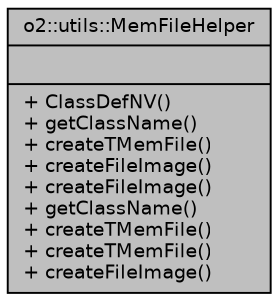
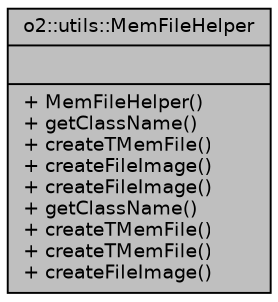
(98, 102) -> (114, 102)
